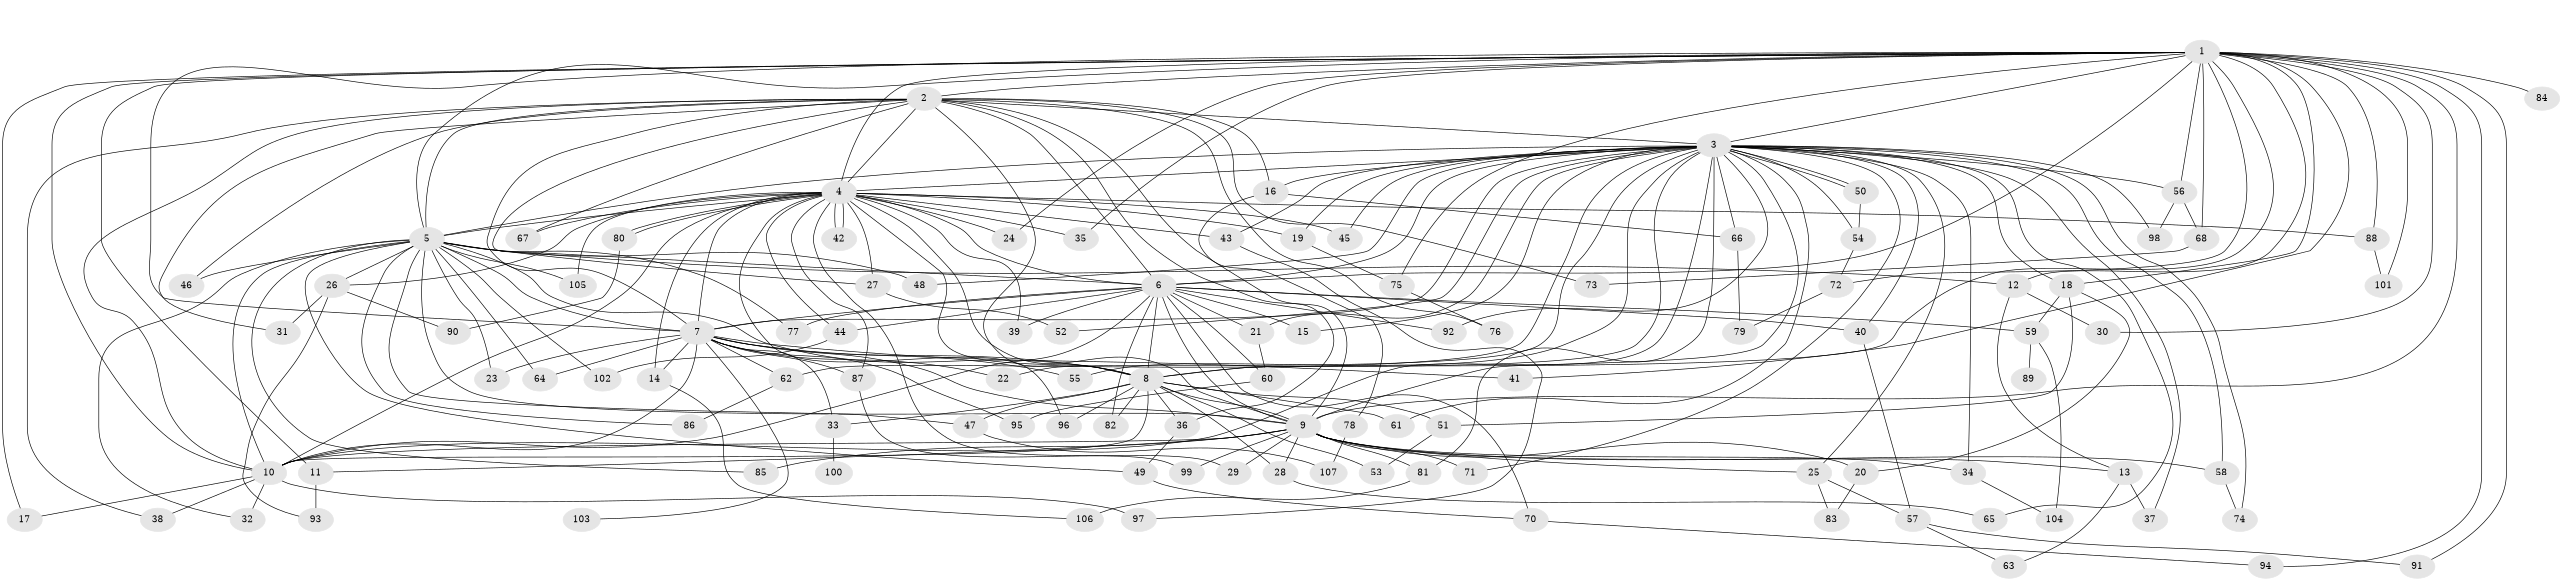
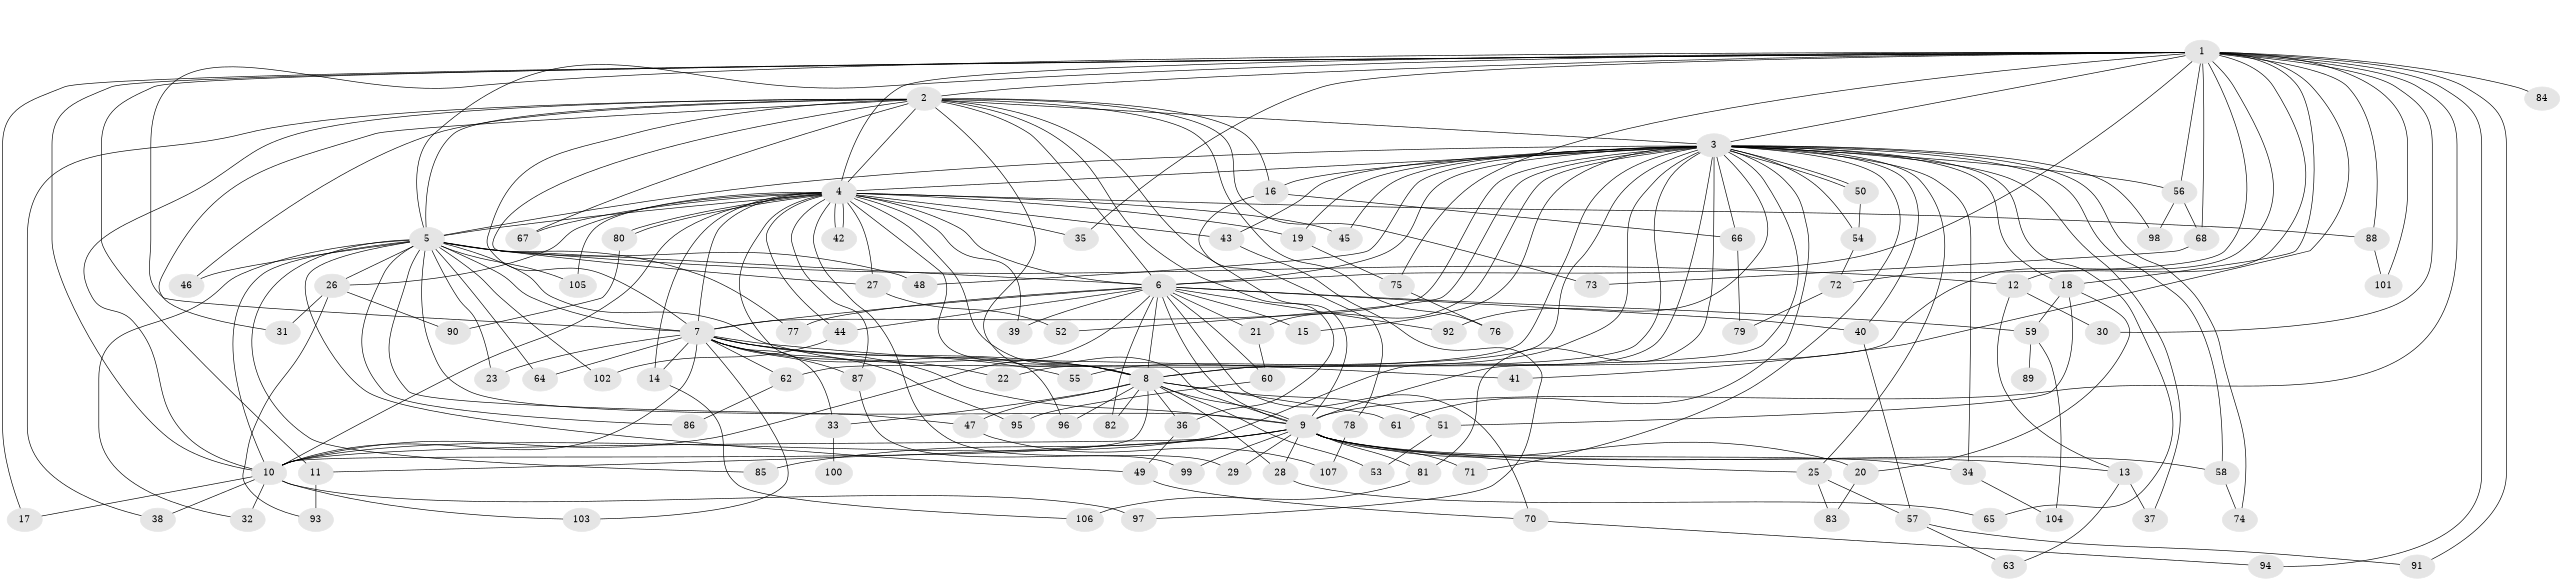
(1009, 239) -> none
none -> (421, 509)
